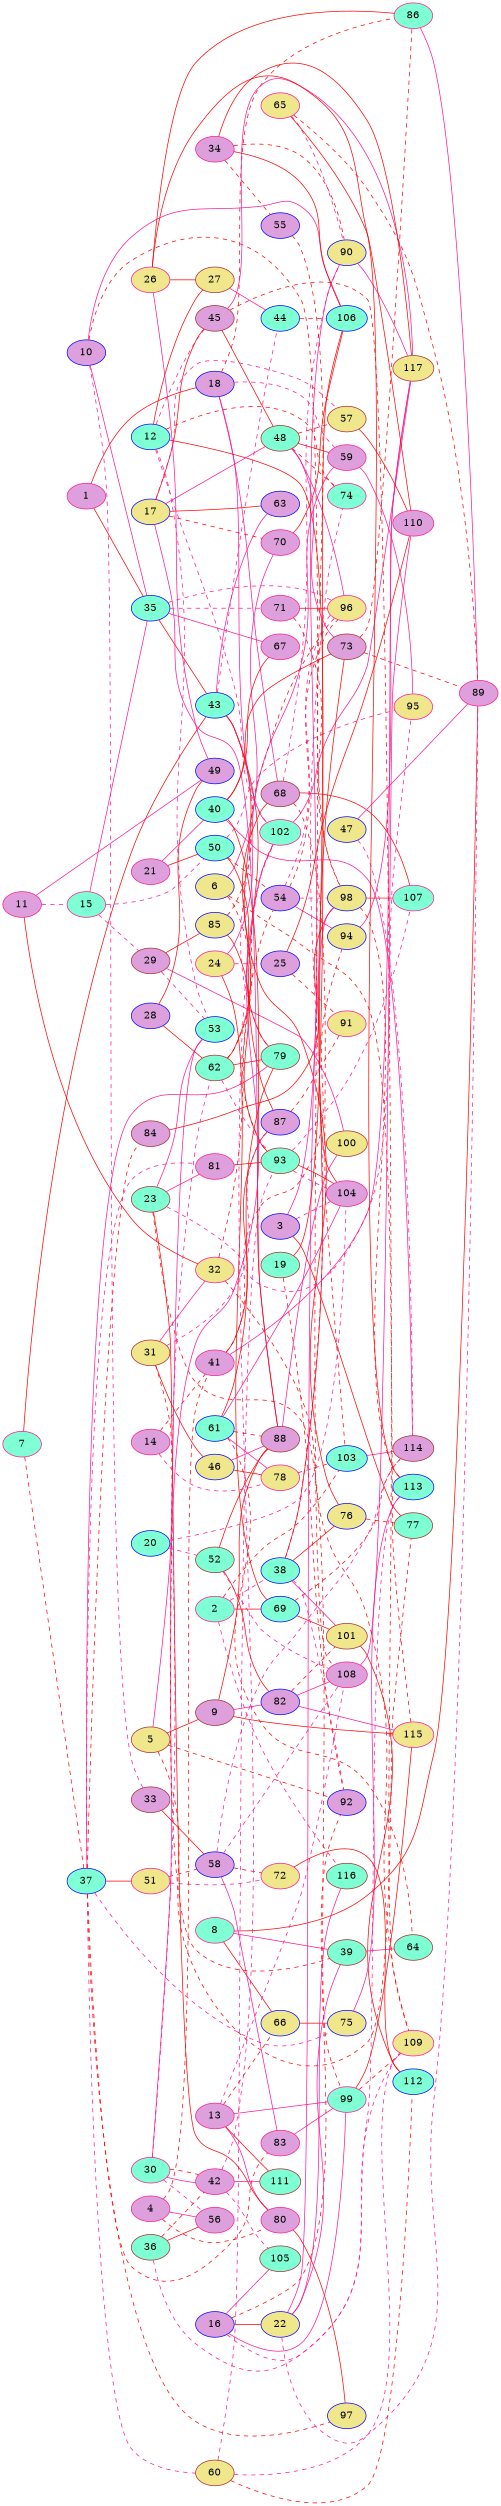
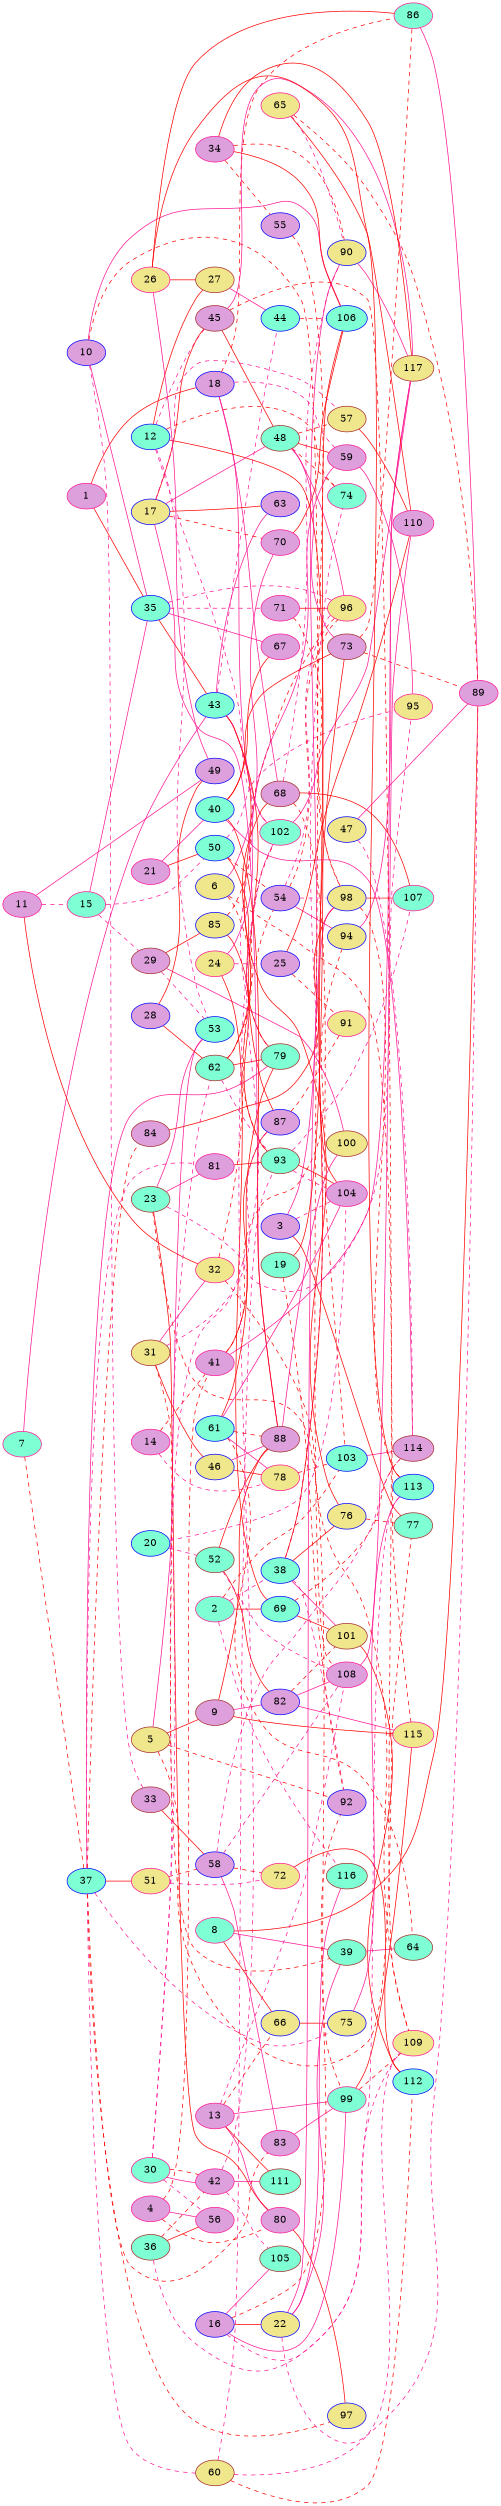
(74, 1062) -> (74, 1062)
(184, 1391) -> (184, 1391)
